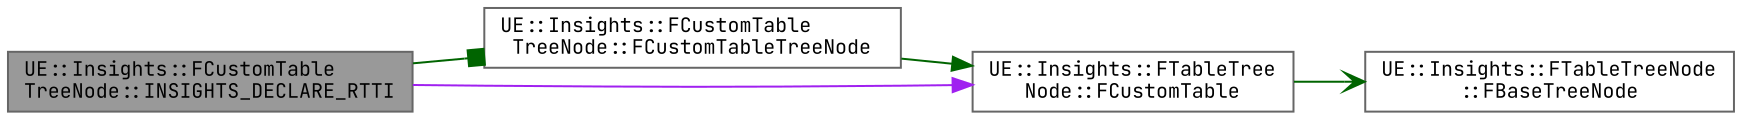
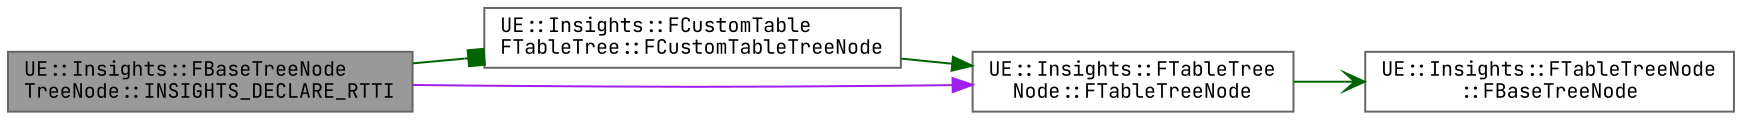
(693, 38) -> (693, 38)
(210, 82) -> (210, 82)
(1133, 82) -> (1133, 82)
